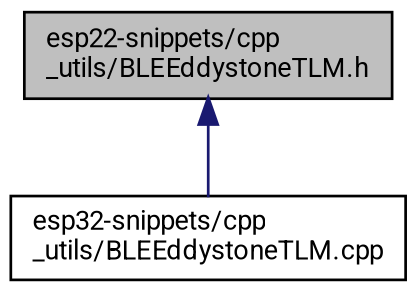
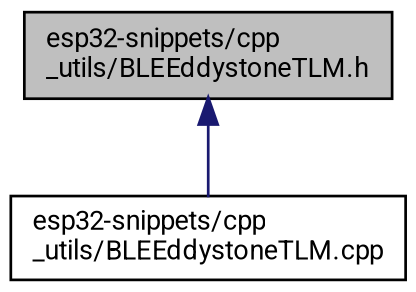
(208, 55) -> (208, 55)
